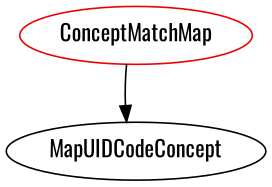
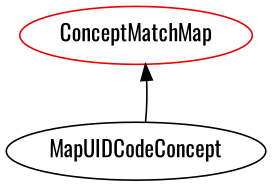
(125, 85) -> (147, 101)
